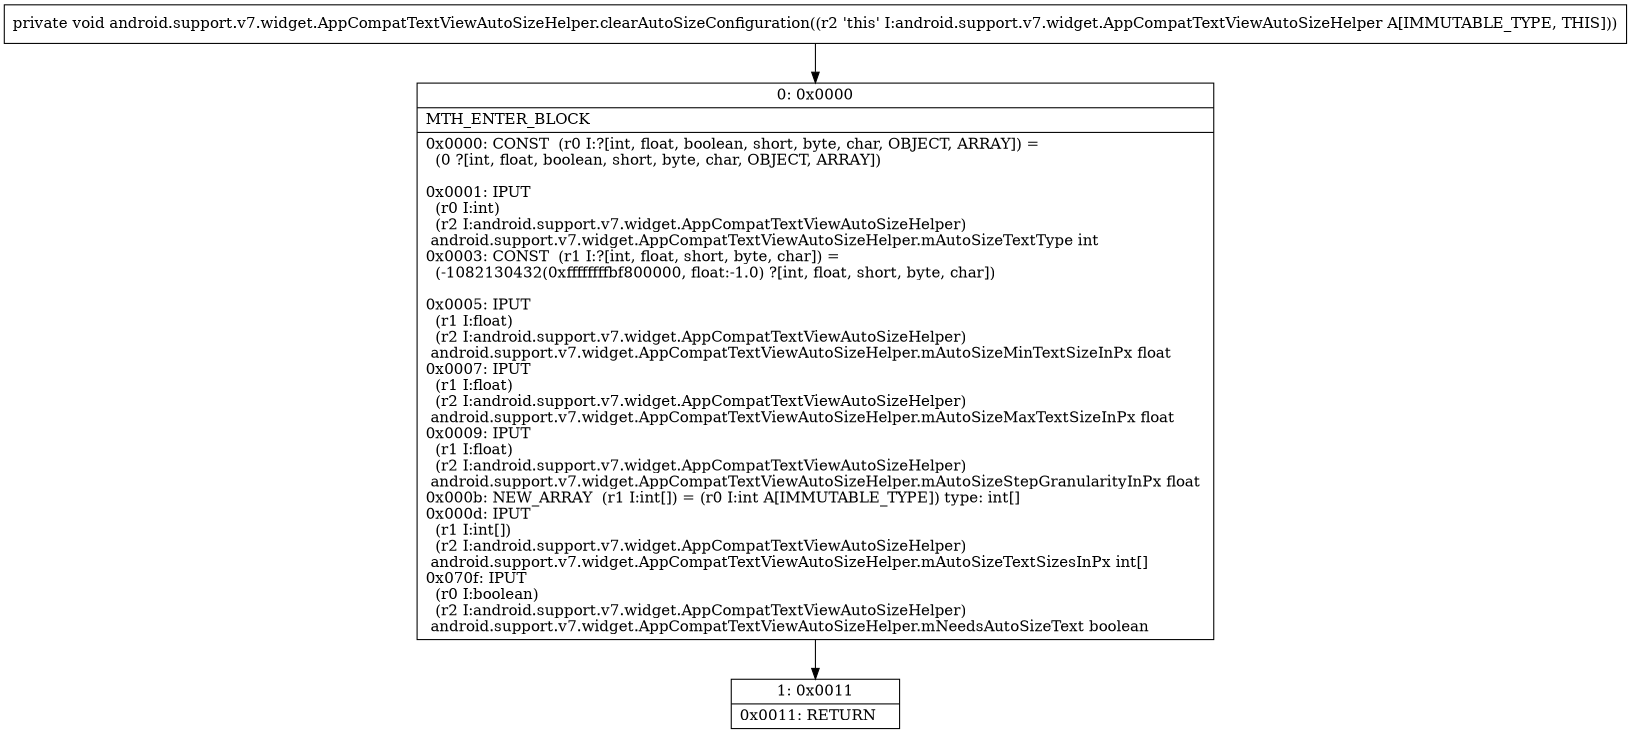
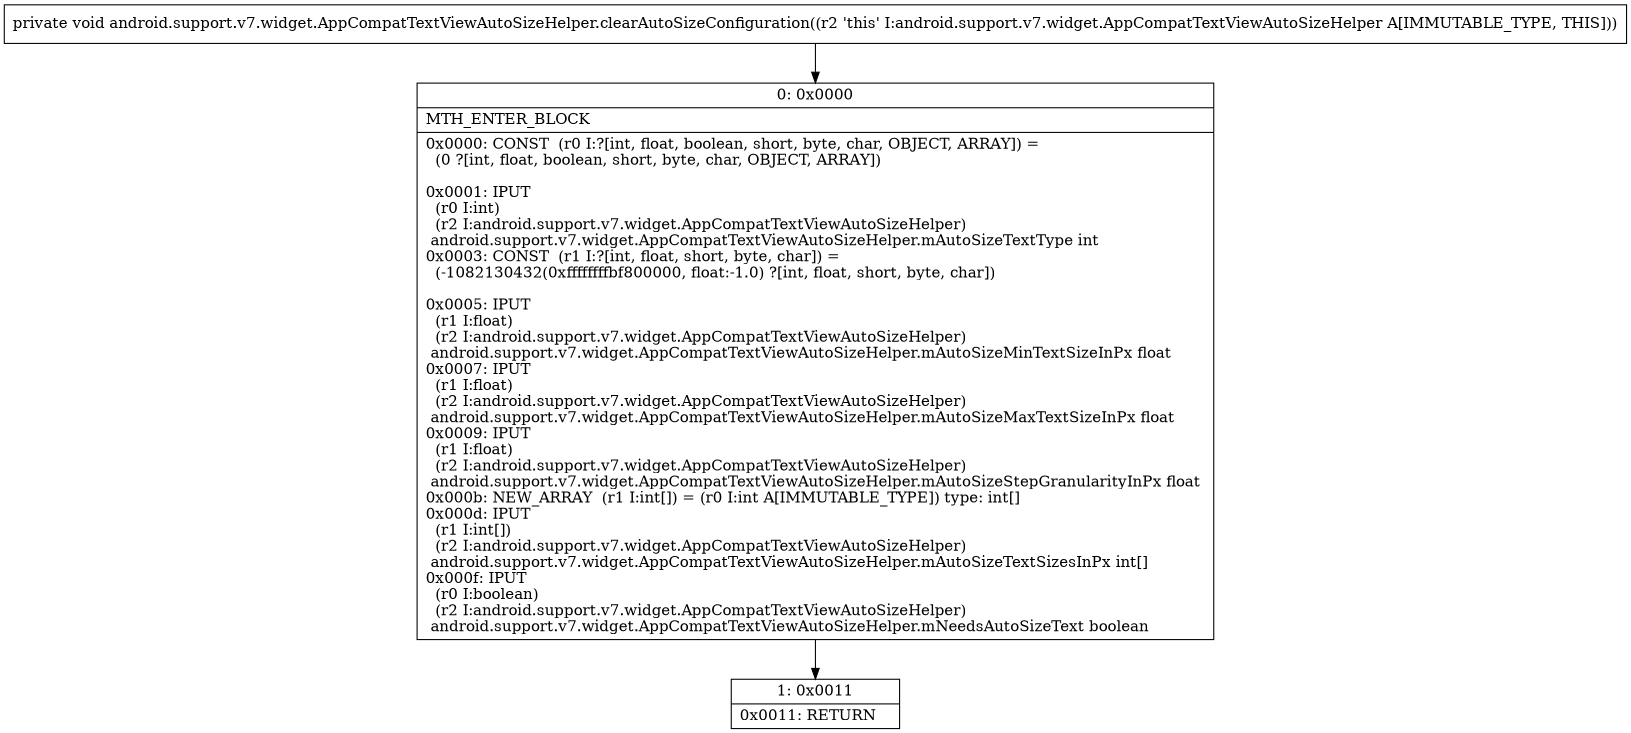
(481, 578) -> (481, 578)
